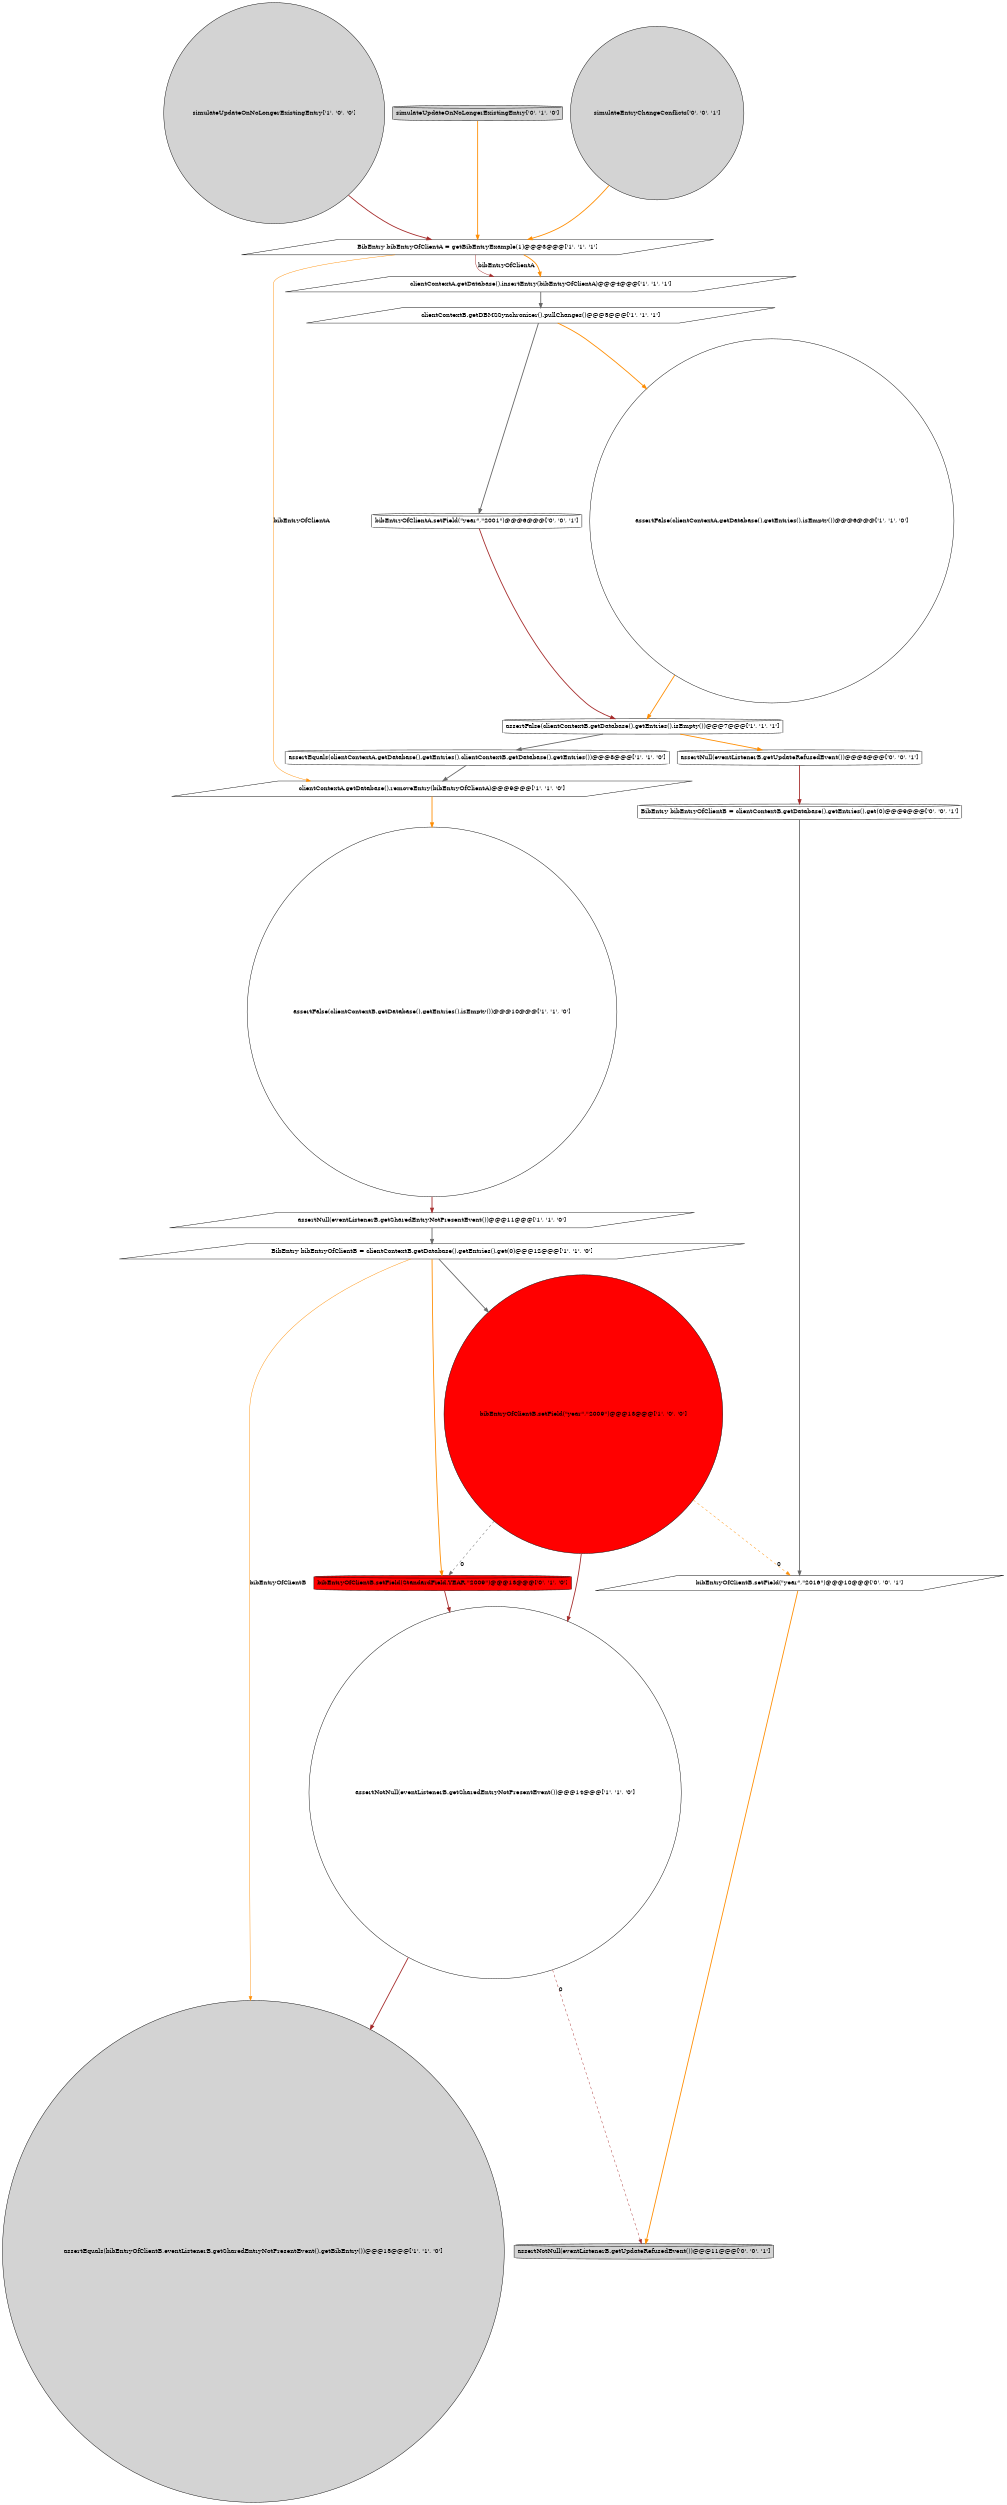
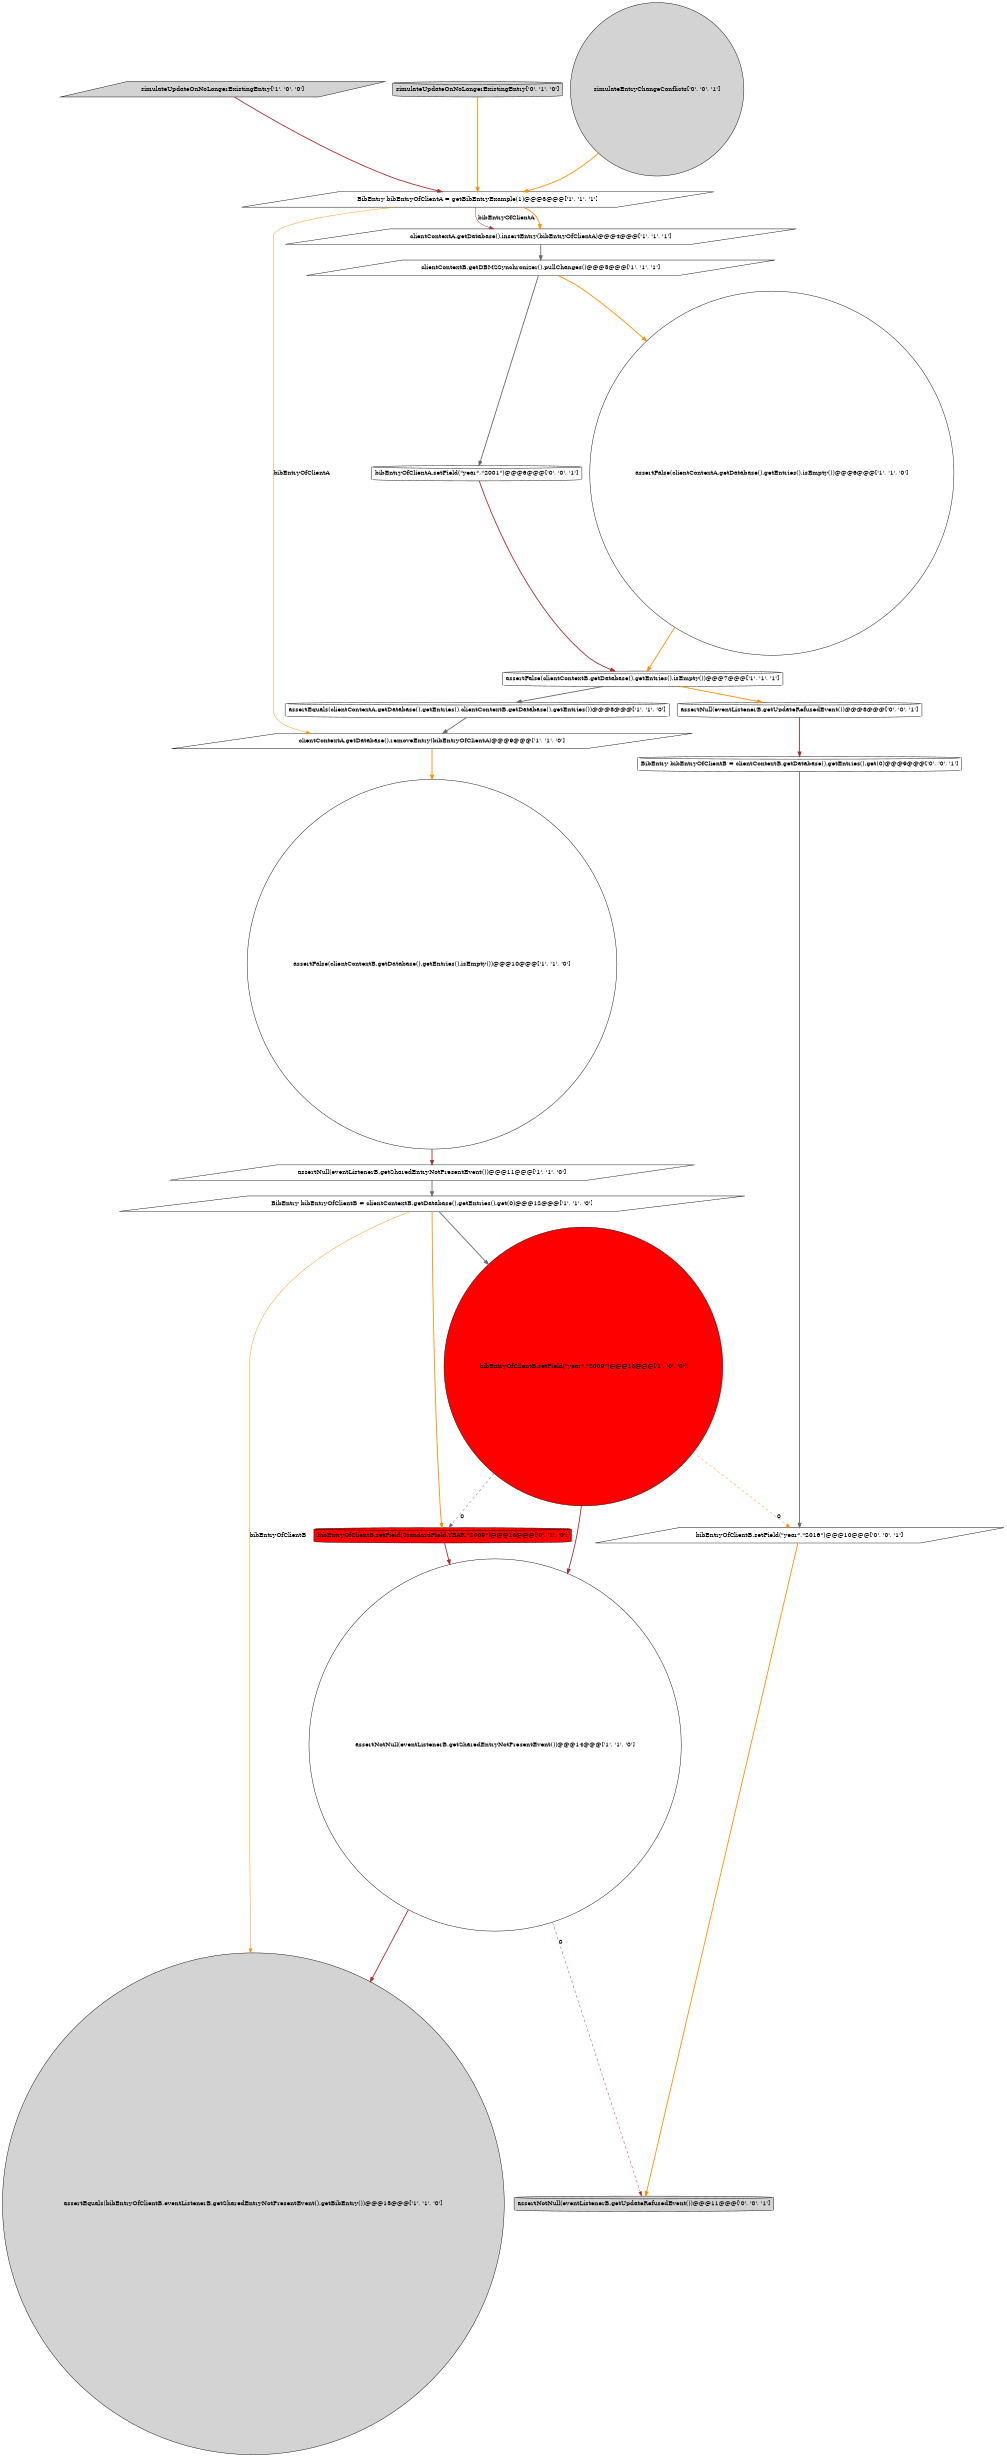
(274, 113) -> (223, 89)
